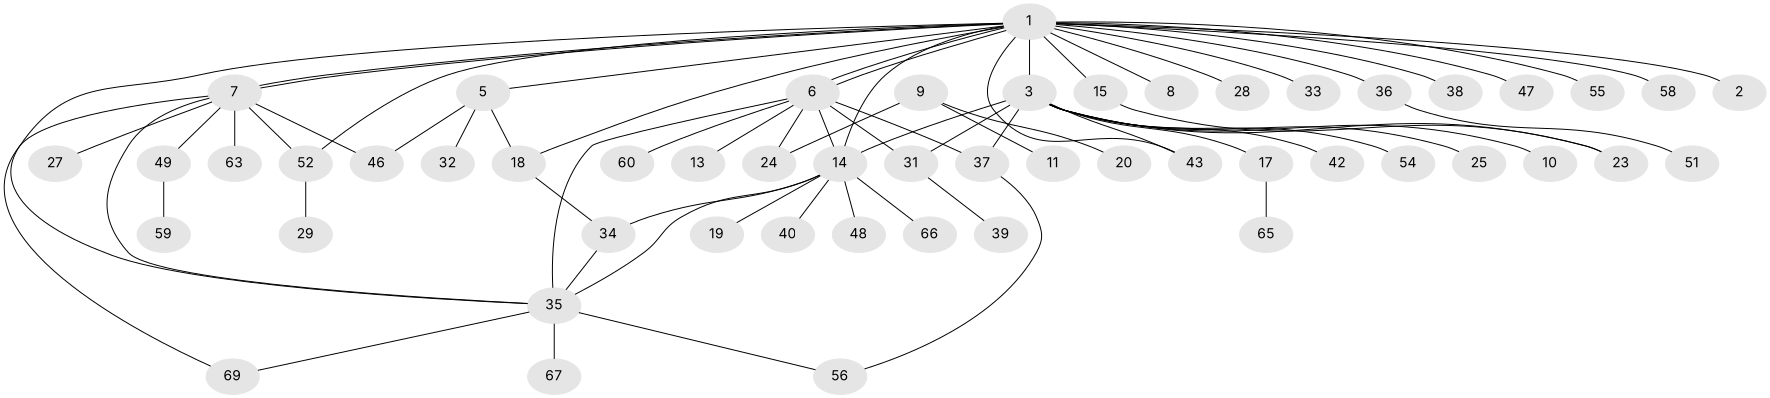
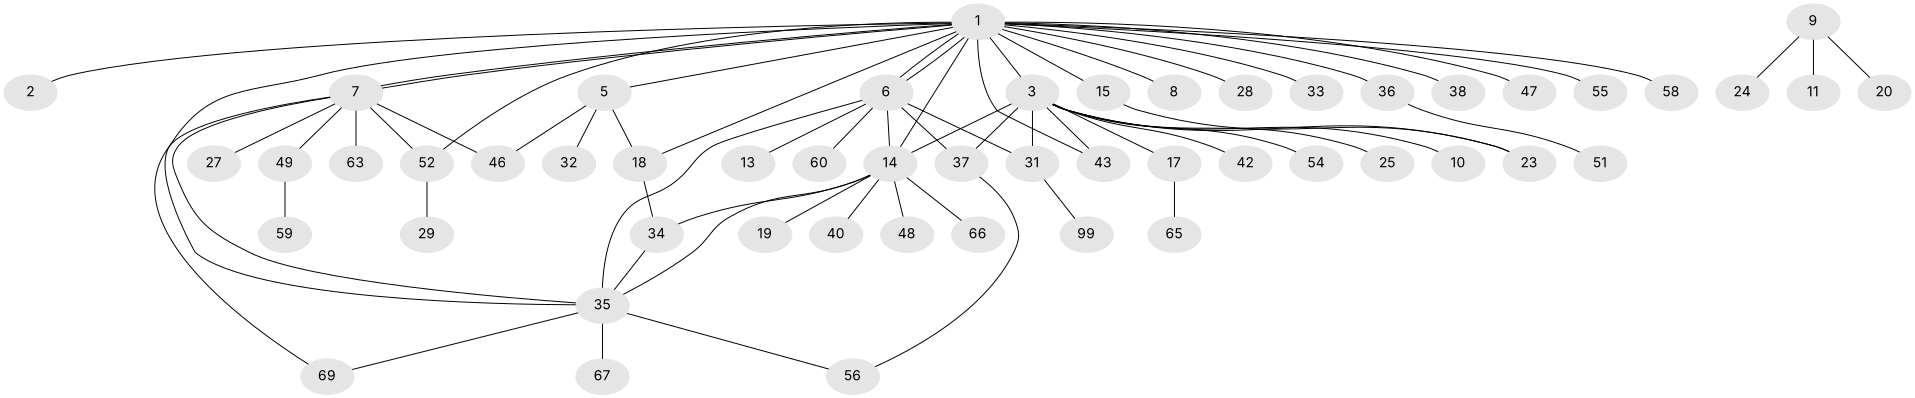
(791, 128) -> none
(1001, 235) -> (1087, 235)
